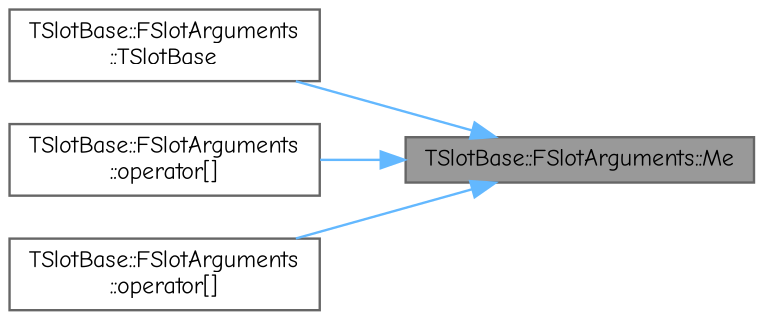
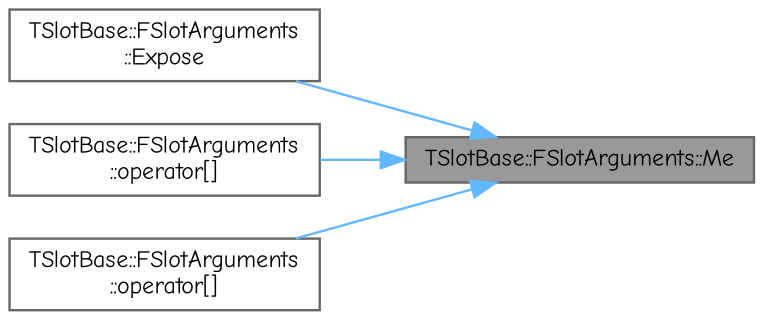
(165, 45) -> (165, 45)
